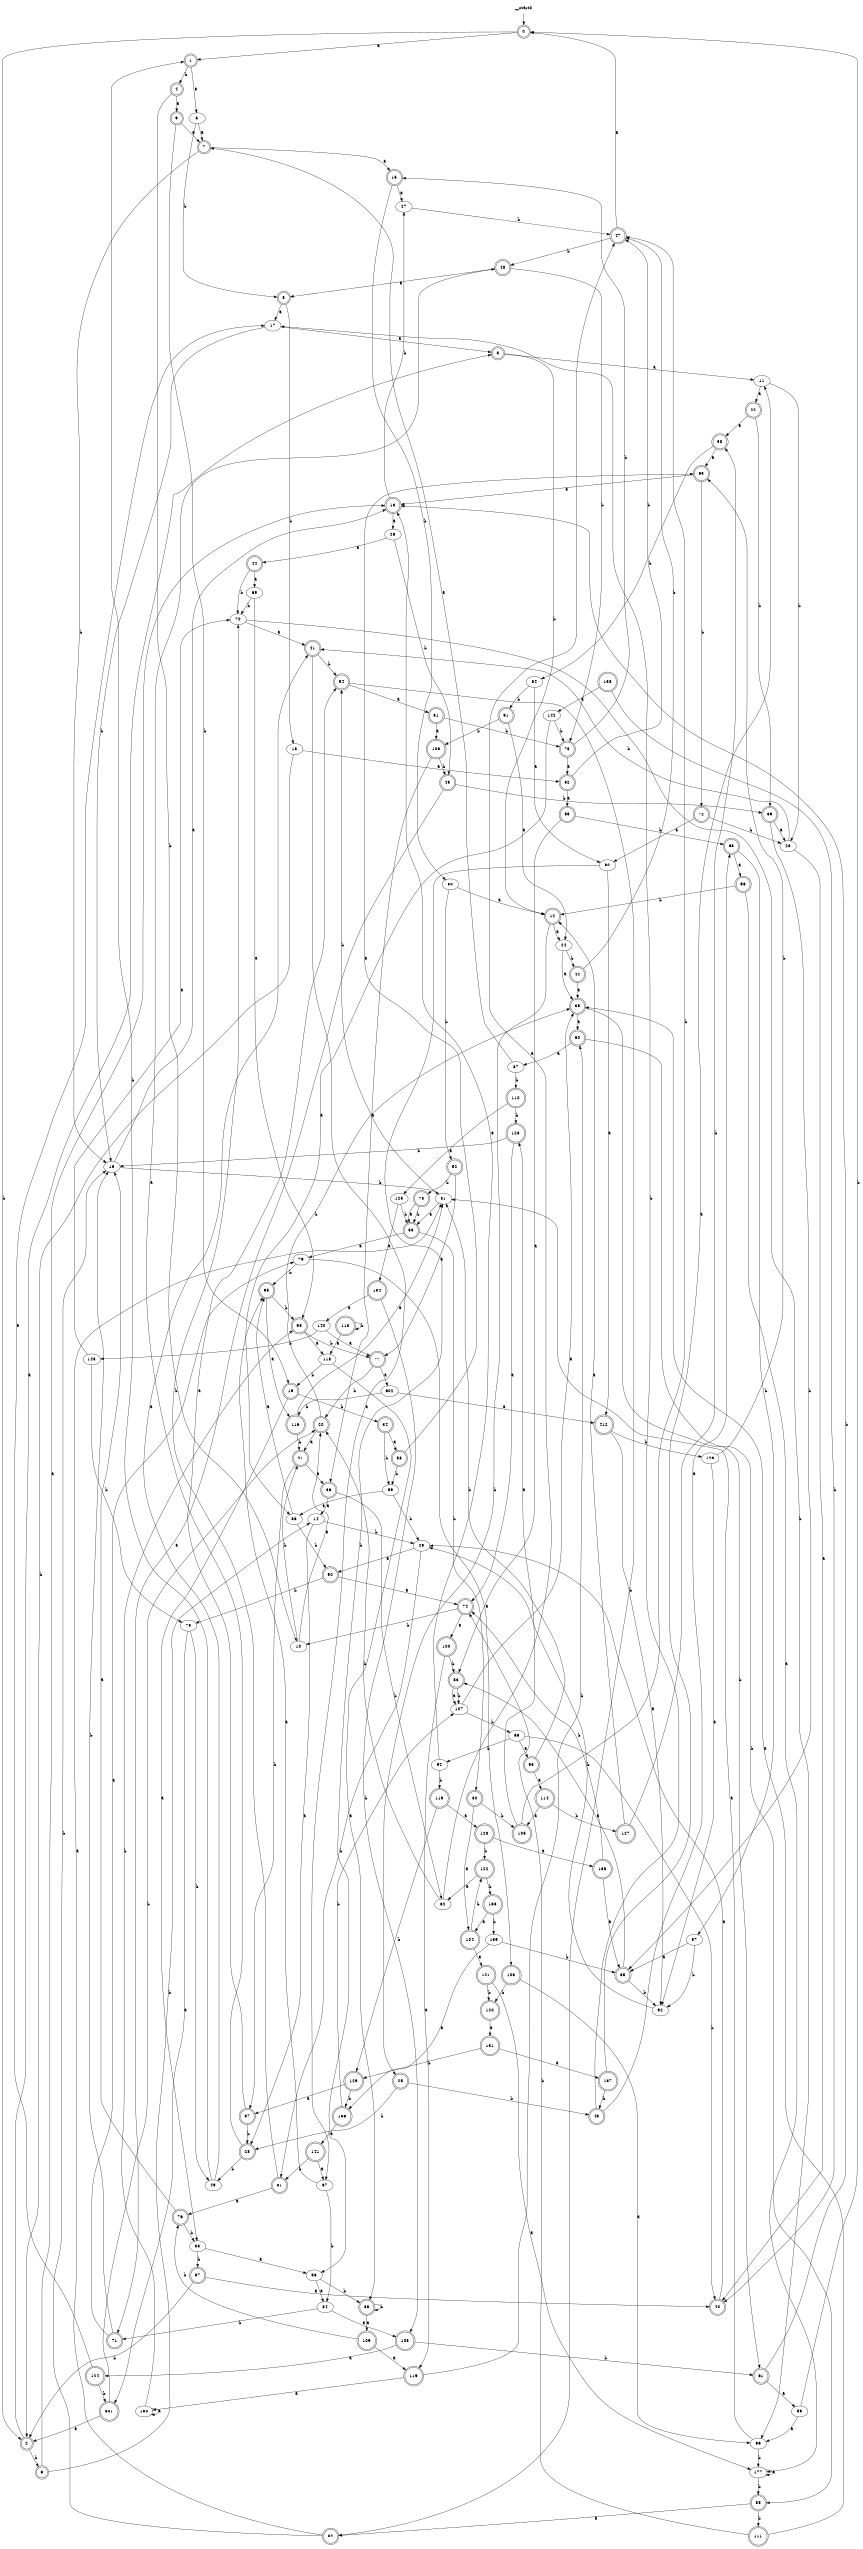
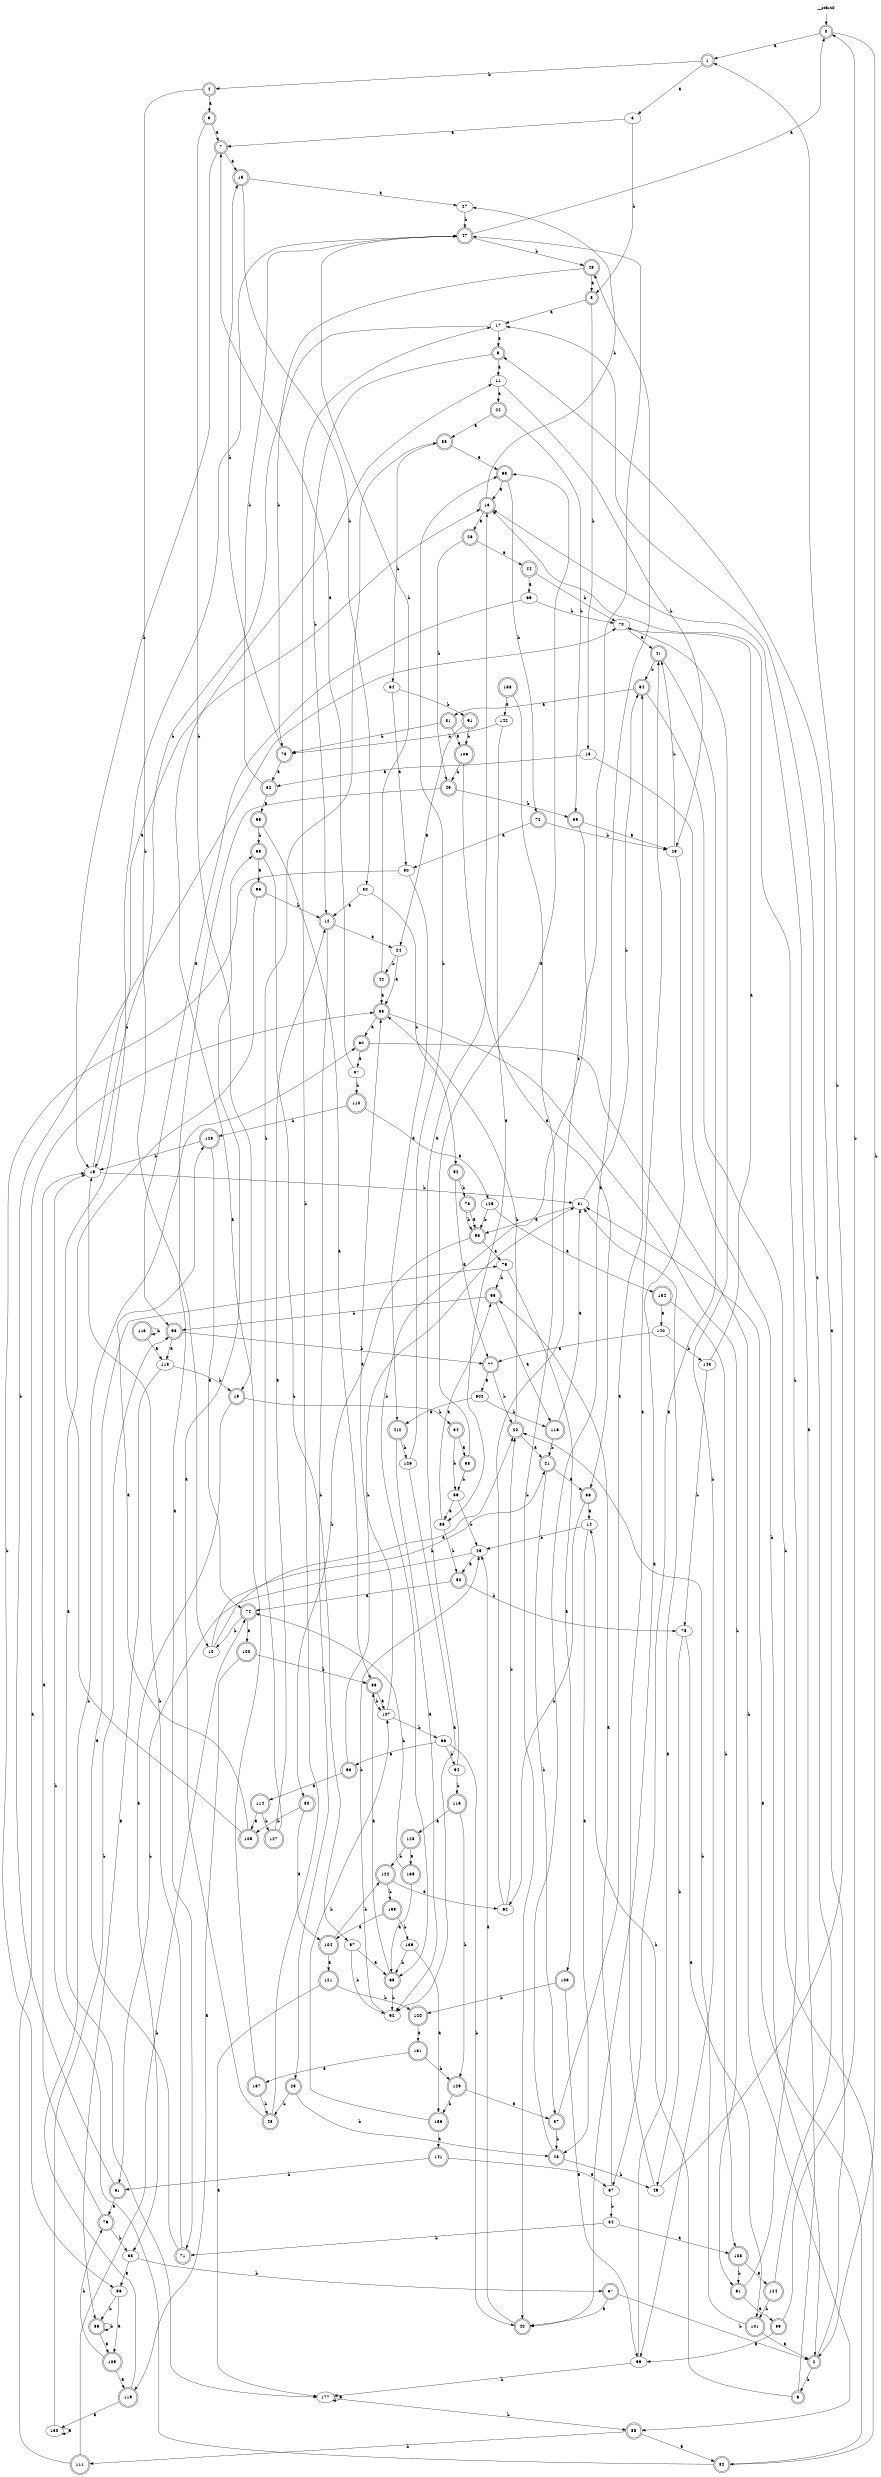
(393, 535) -> (470, 537)
(319, 2290) -> (117, 2323)
(109, 2411) -> (755, 2327)
(800, 2411) -> (778, 2327)
